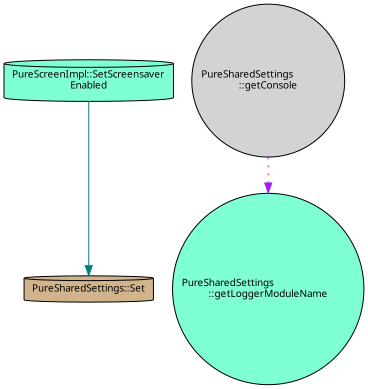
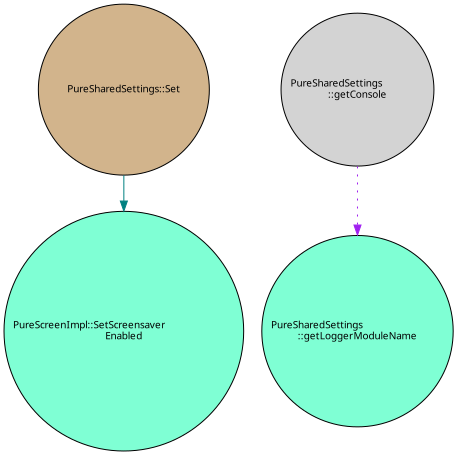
(89, 81) -> (124, 331)
(89, 183) -> (124, 188)
(89, 289) -> (124, 90)
